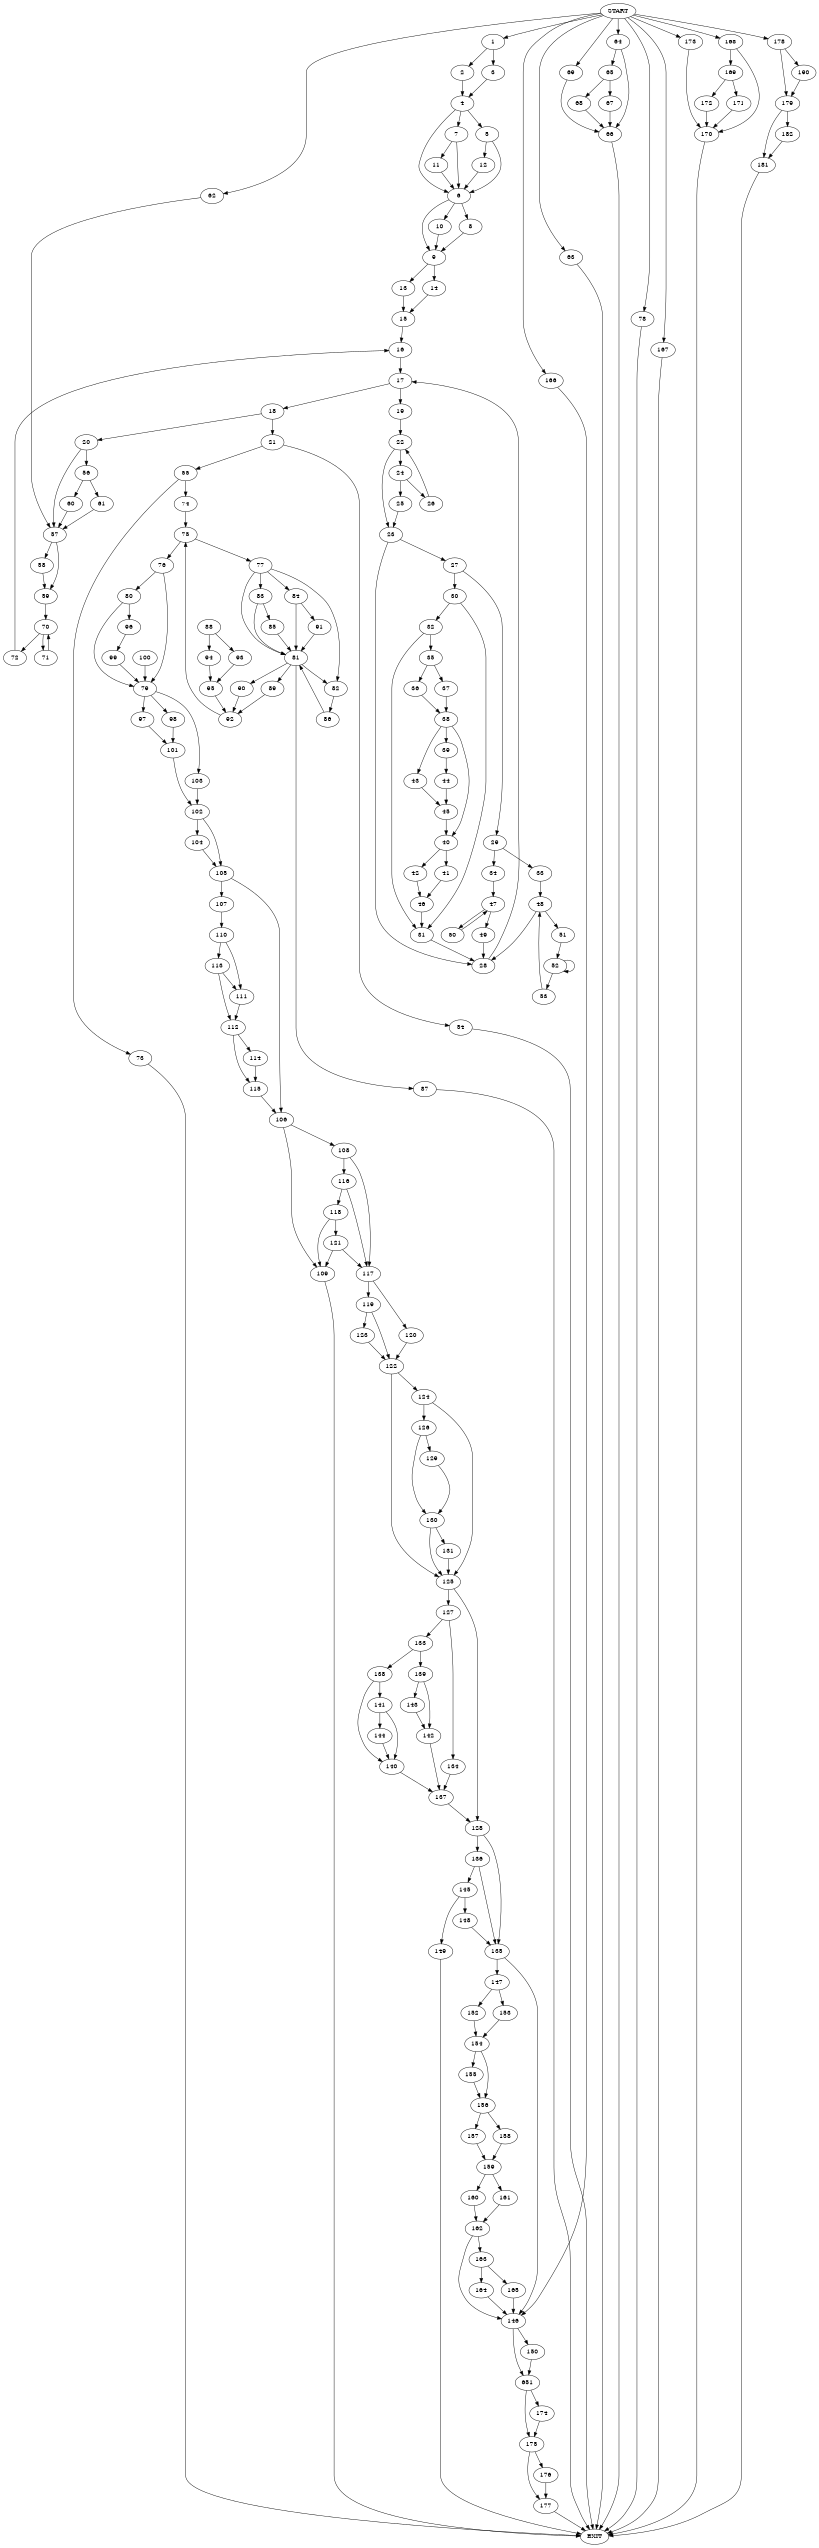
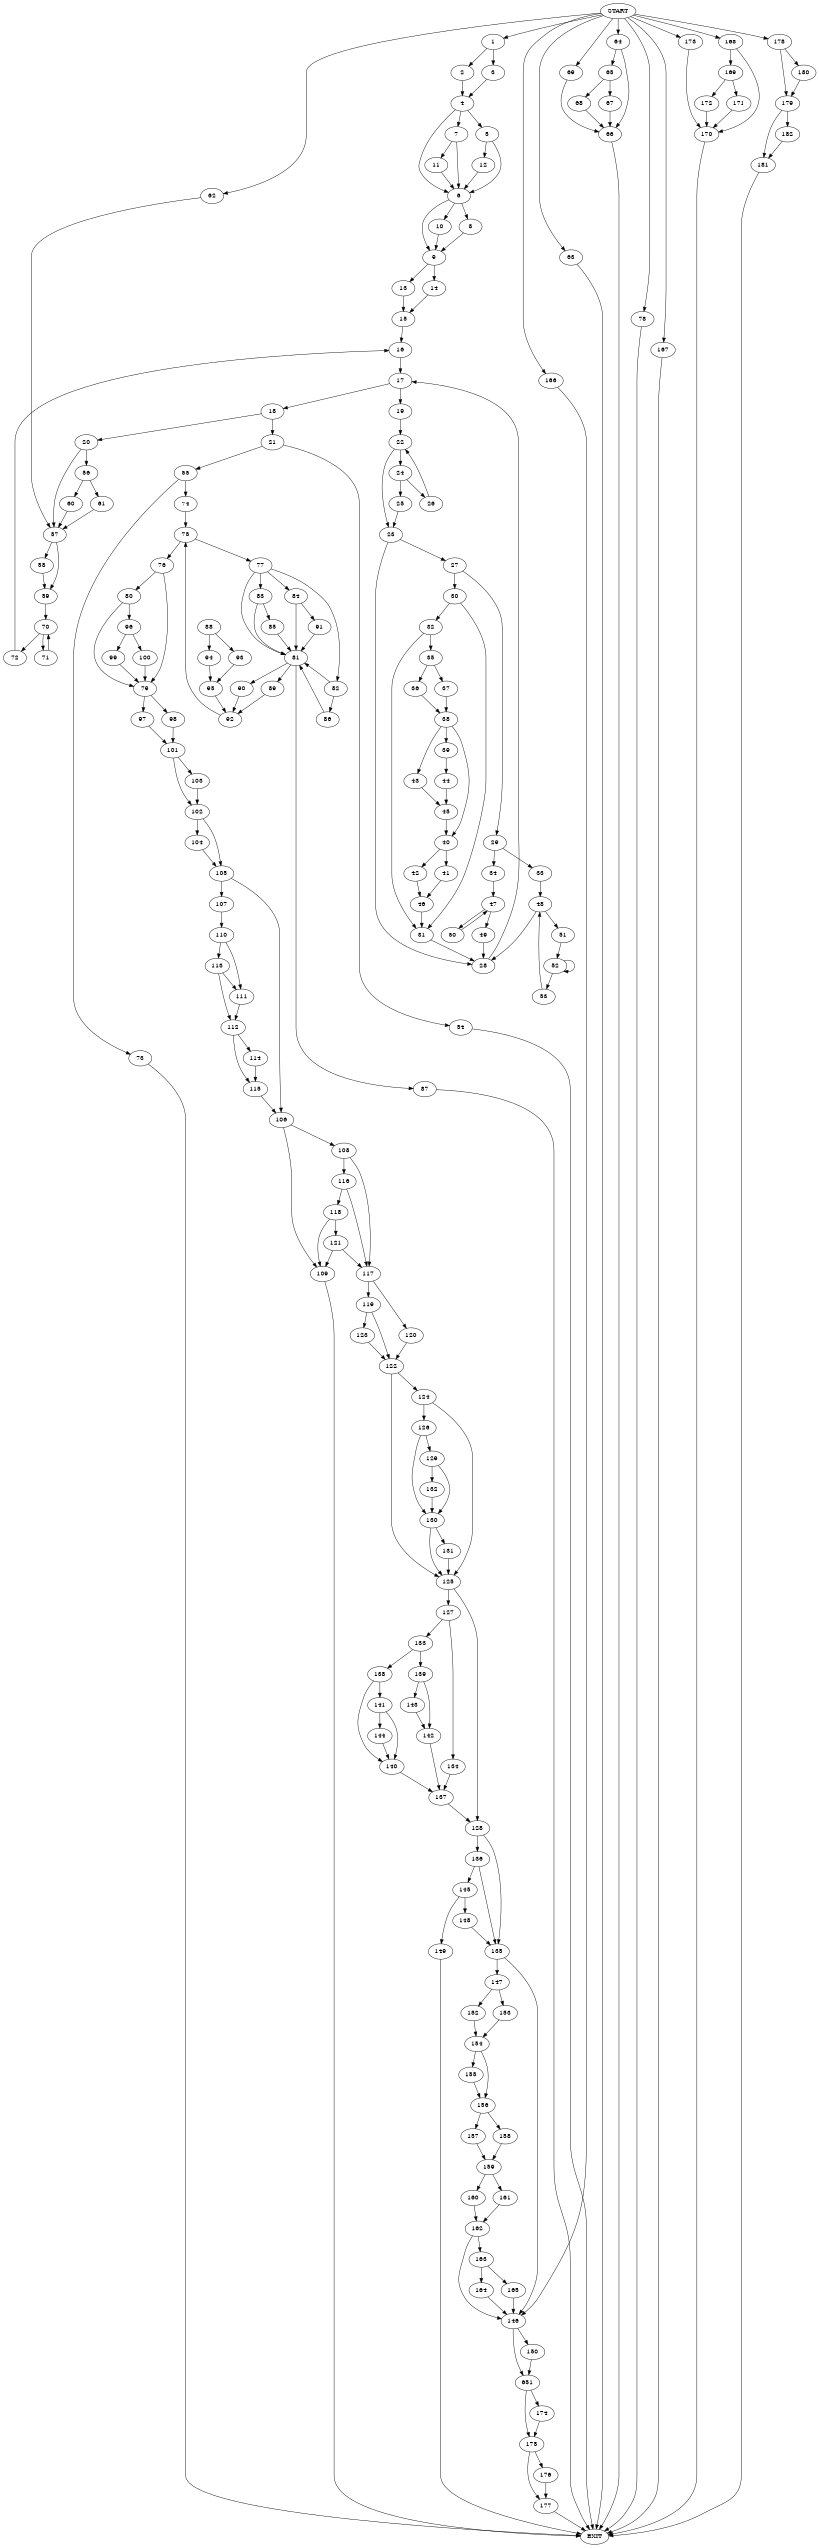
(804, 73) -> (804, 73)
none -> (136, 641)
(313, 673) -> (319, 674)
(193, 721) -> (184, 764)
none -> (432, 1490)
